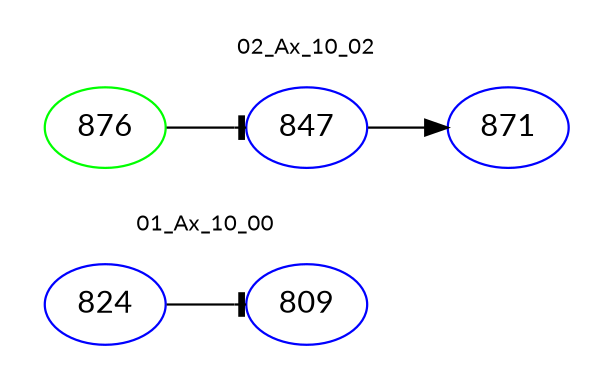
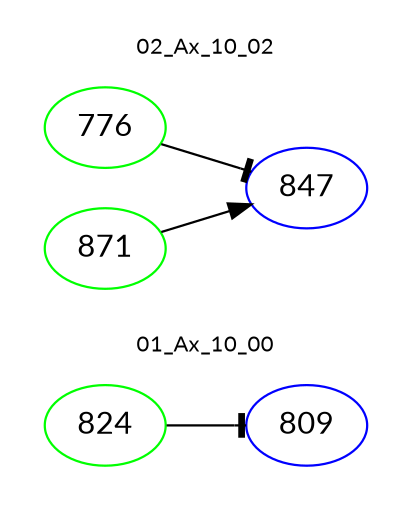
(105, 128) -> (105, 128)
(397, 128) -> (195, 222)
(508, 128) -> (105, 249)
(105, 304) -> (105, 425)
